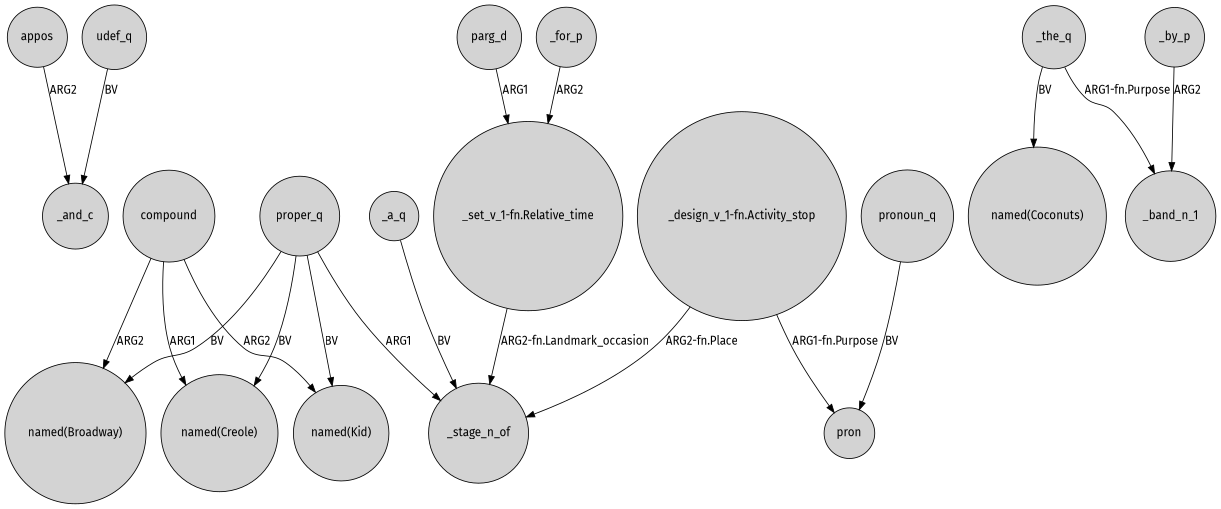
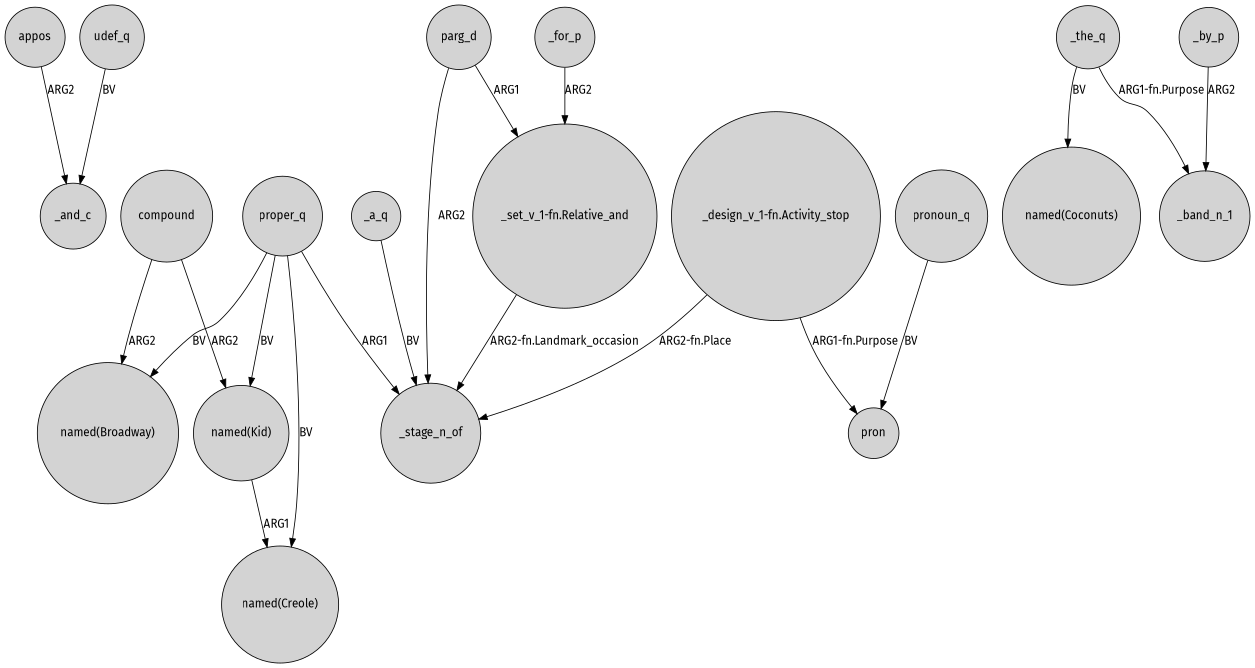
(528, 216) -> (565, 216)
none -> (428, 221)
(165, 321) -> (258, 509)
